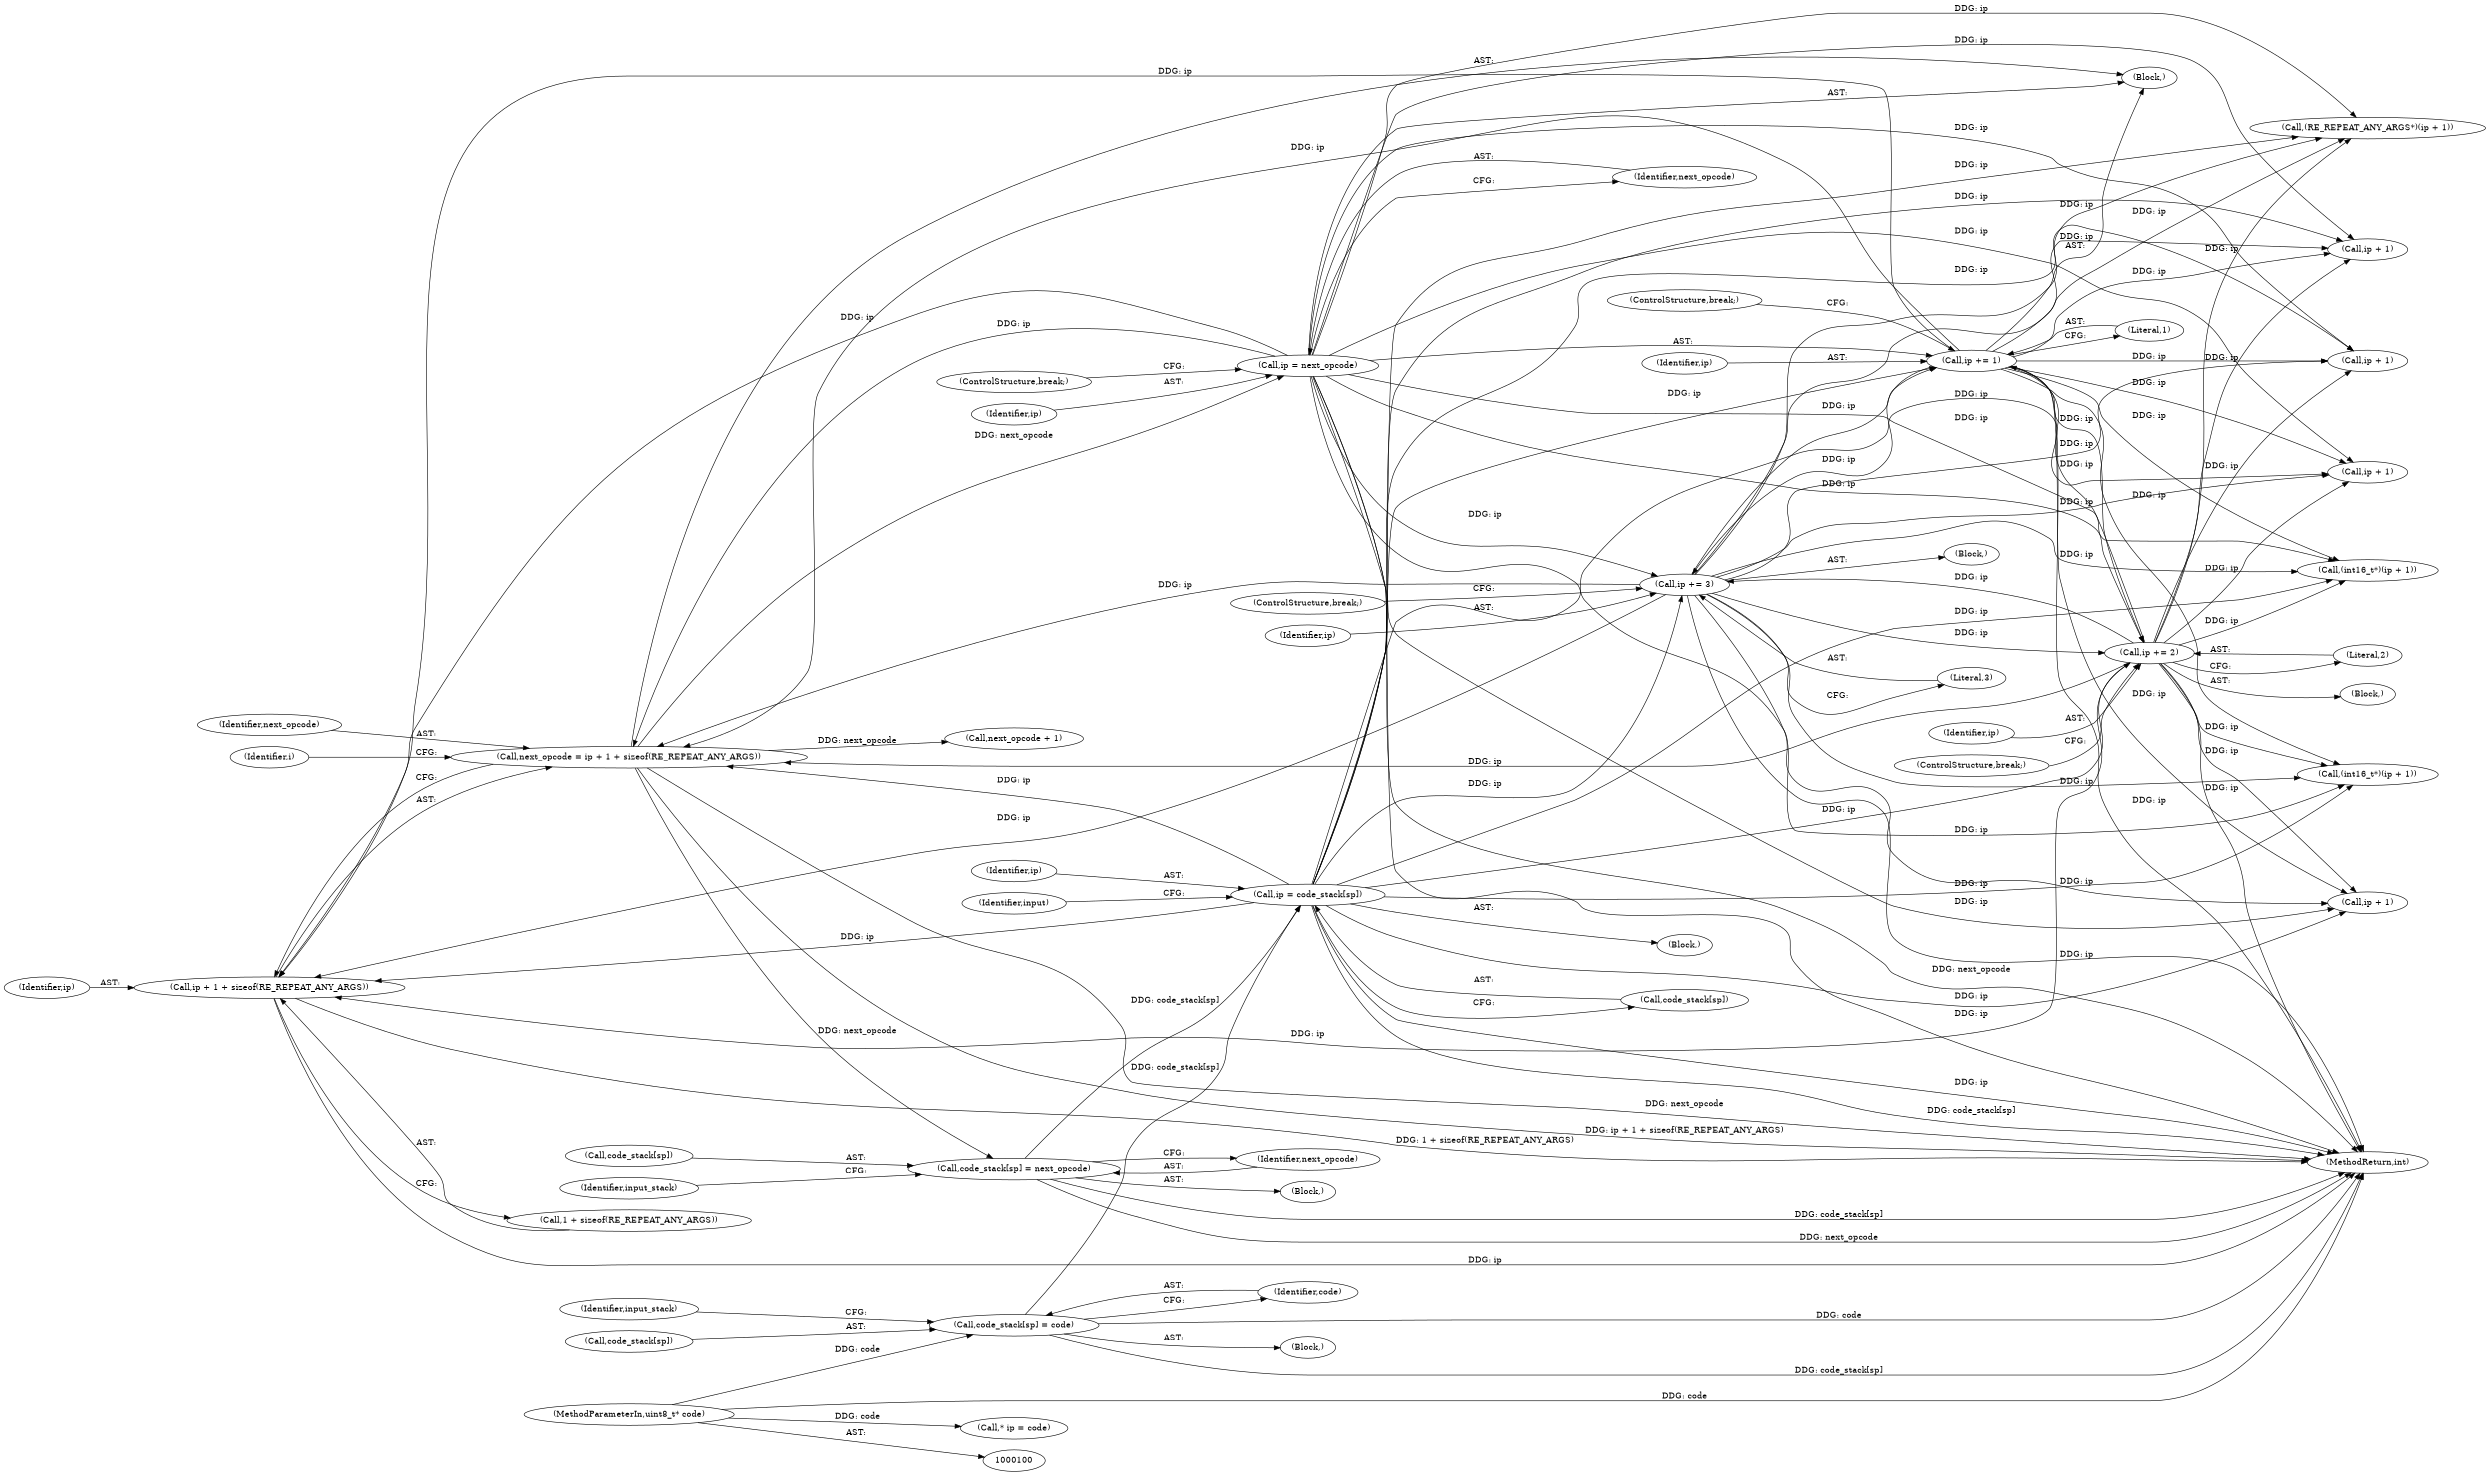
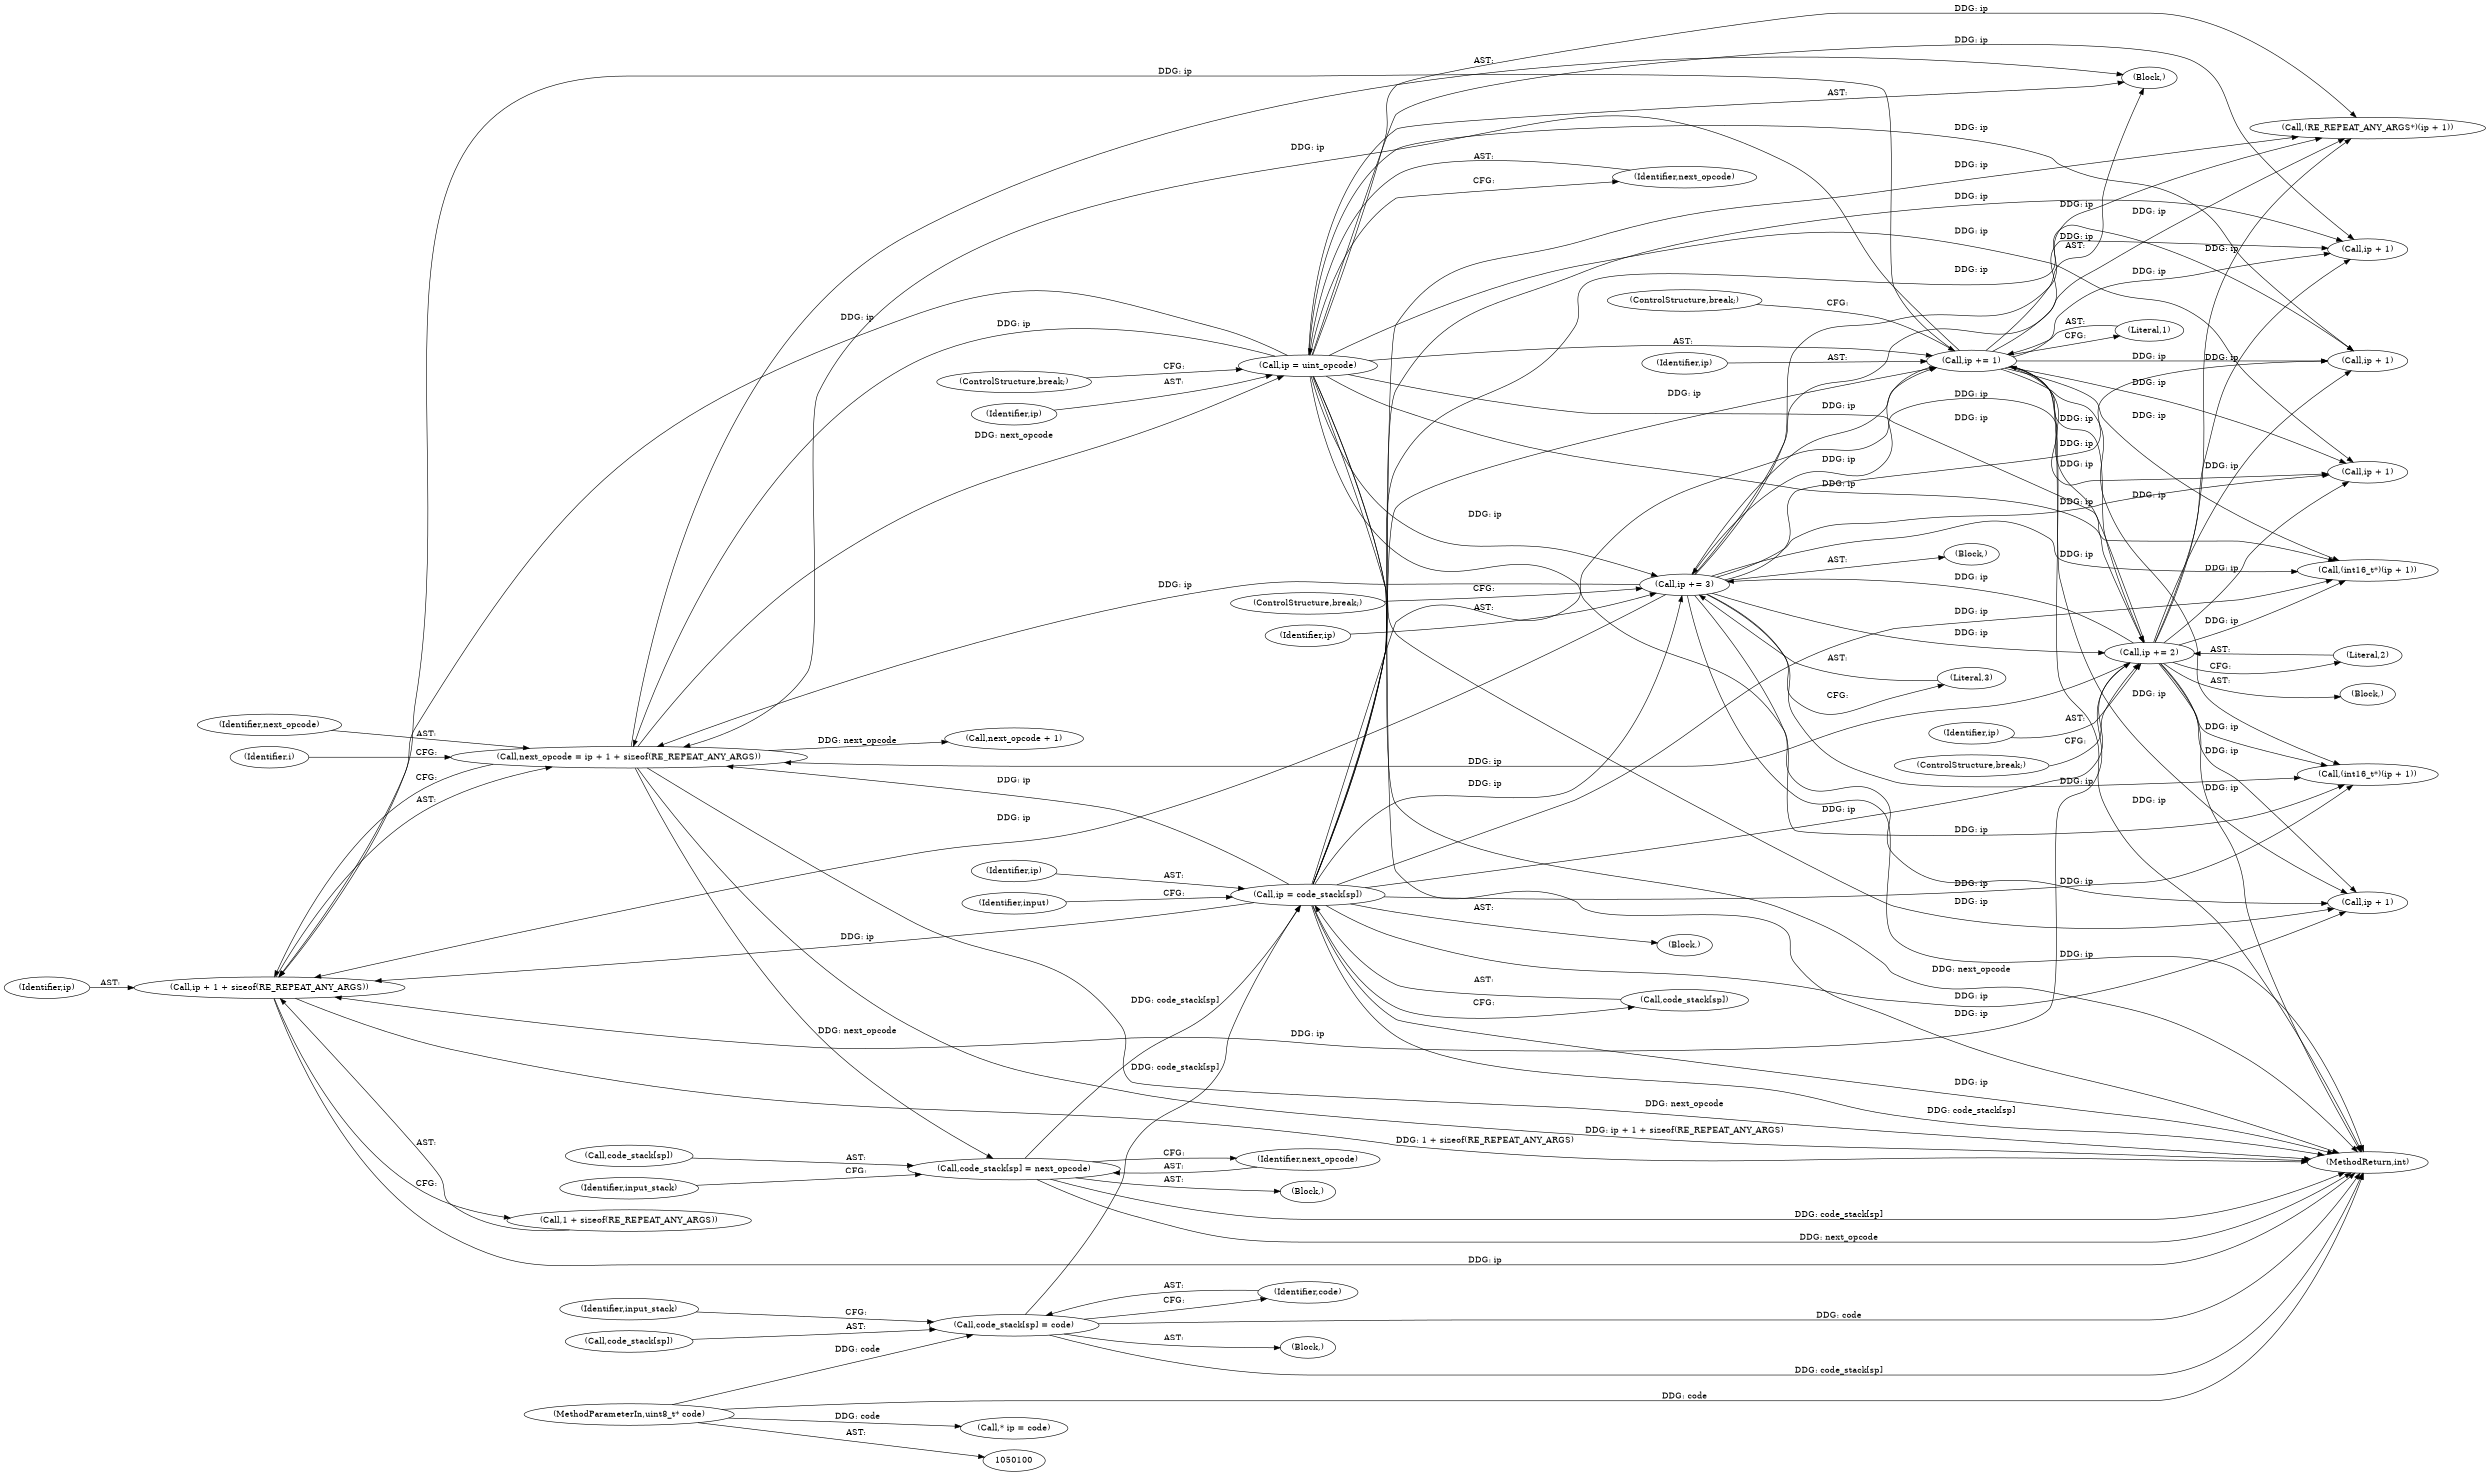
(1308, 366) -> (1308, 366)
(1014, 1461) -> (1014, 1461)
